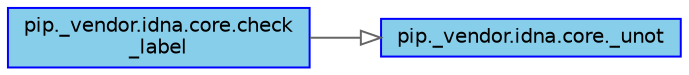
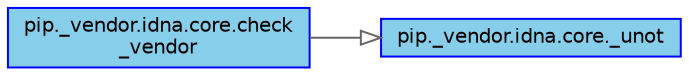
(159, 38) -> (159, 38)
